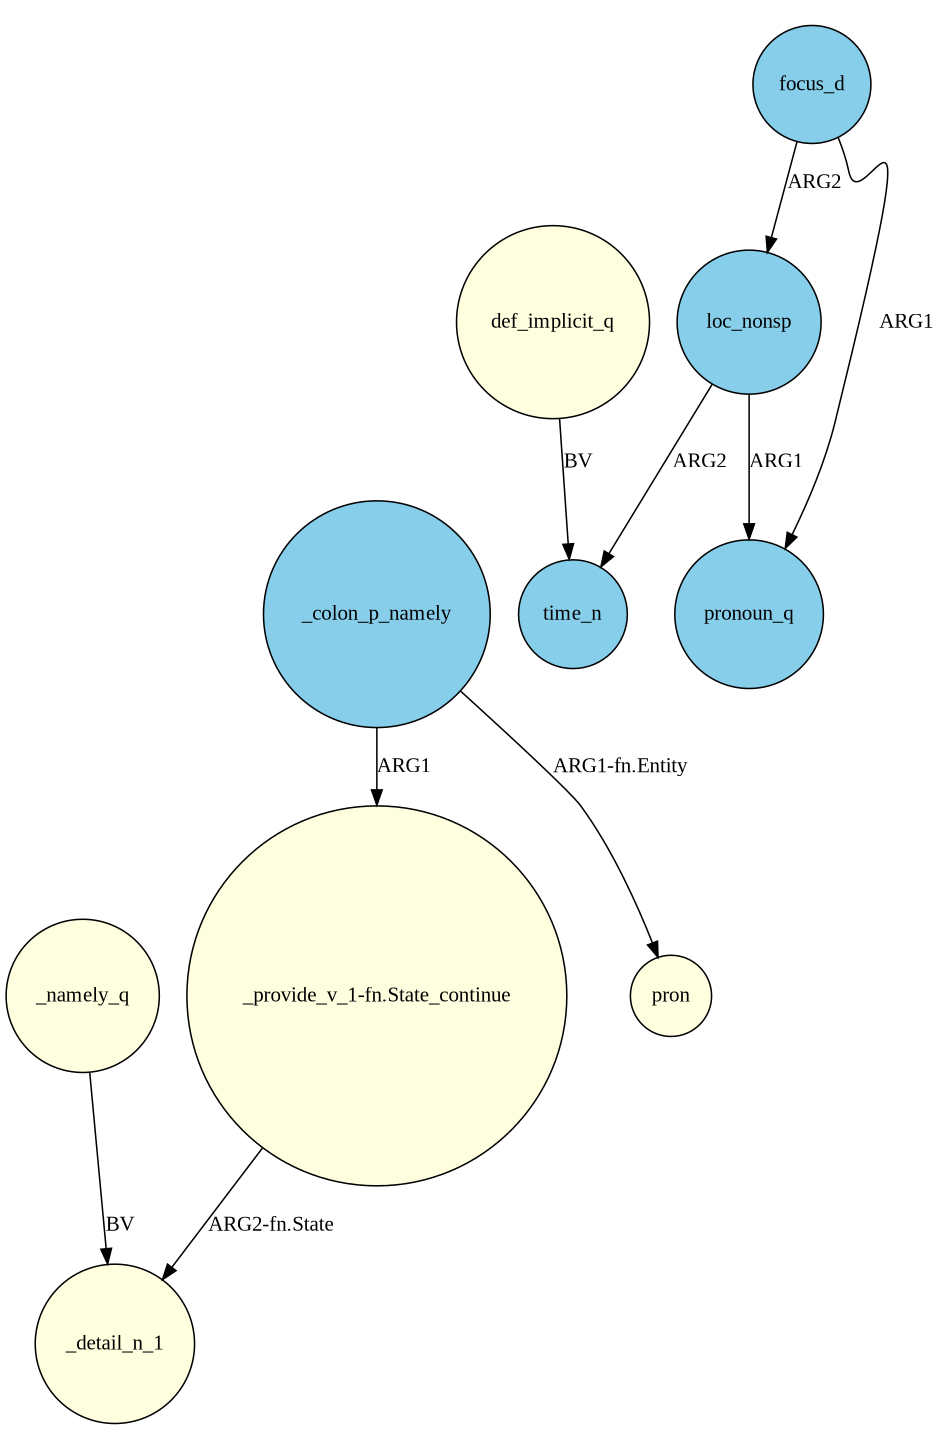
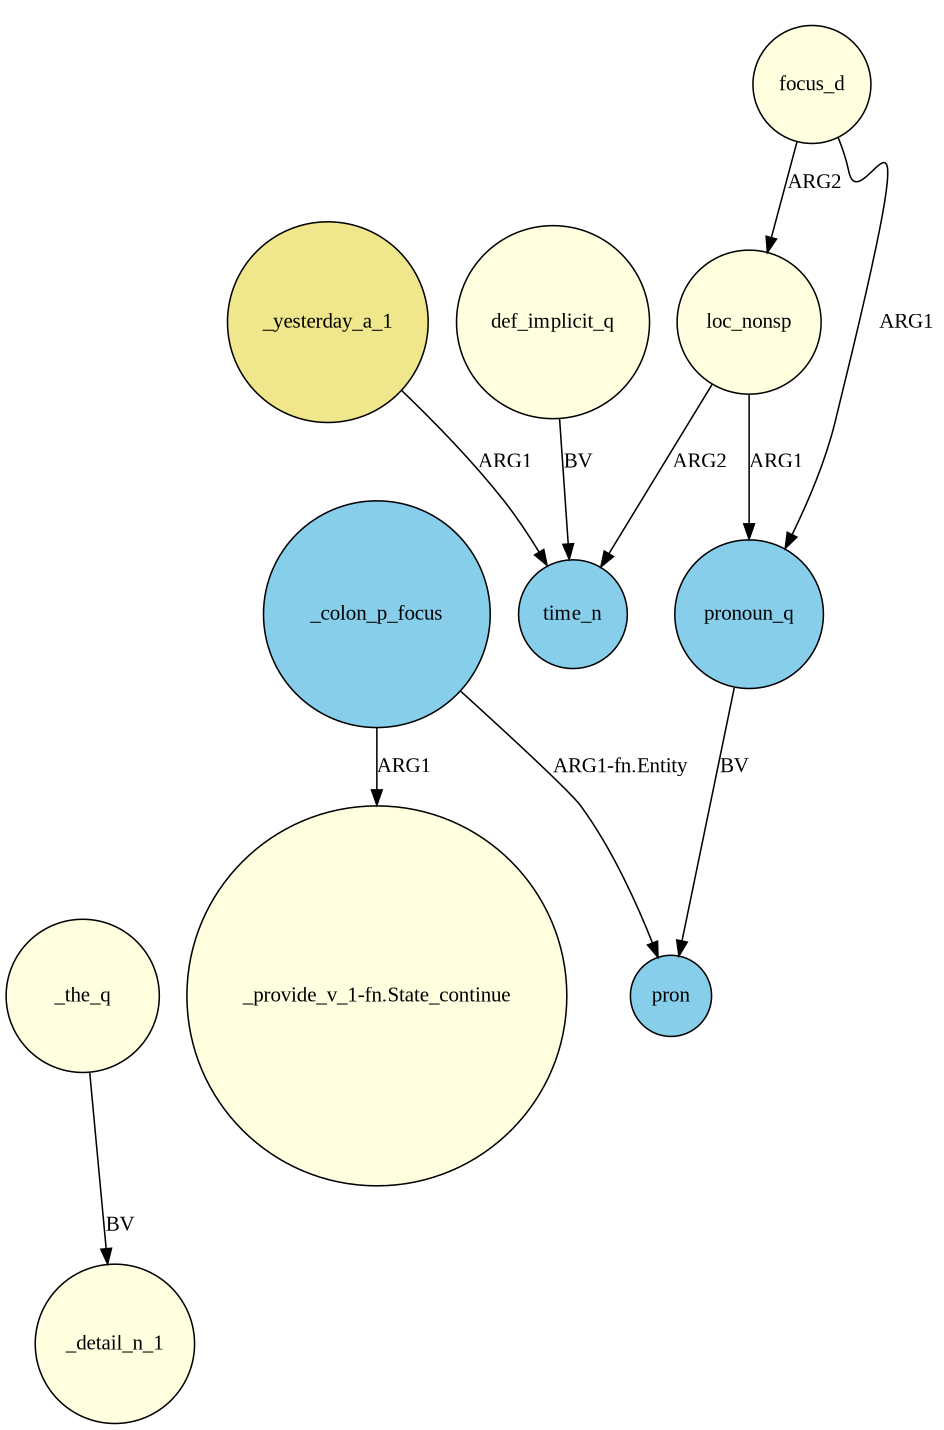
(812, 84) -> (812, 84)
none -> (328, 322)
(749, 322) -> (749, 322)
(377, 614) -> (377, 614)
none -> (708, 814)
(83, 996) -> (83, 996)
(671, 996) -> (671, 996)
(217, 1208) -> none
